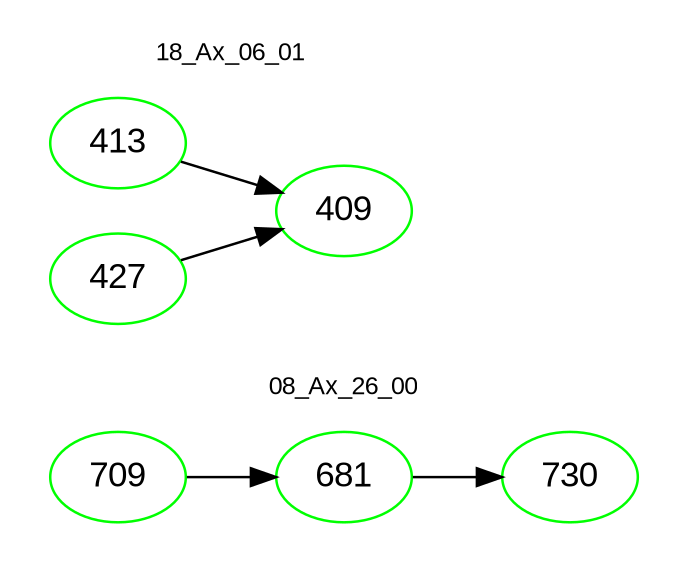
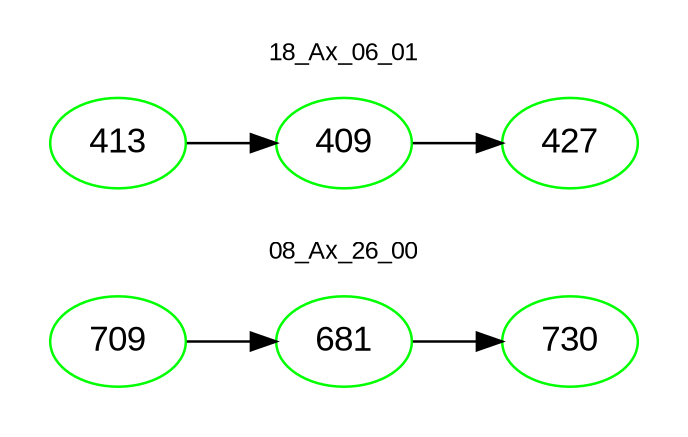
(219, 248) -> (445, 143)
